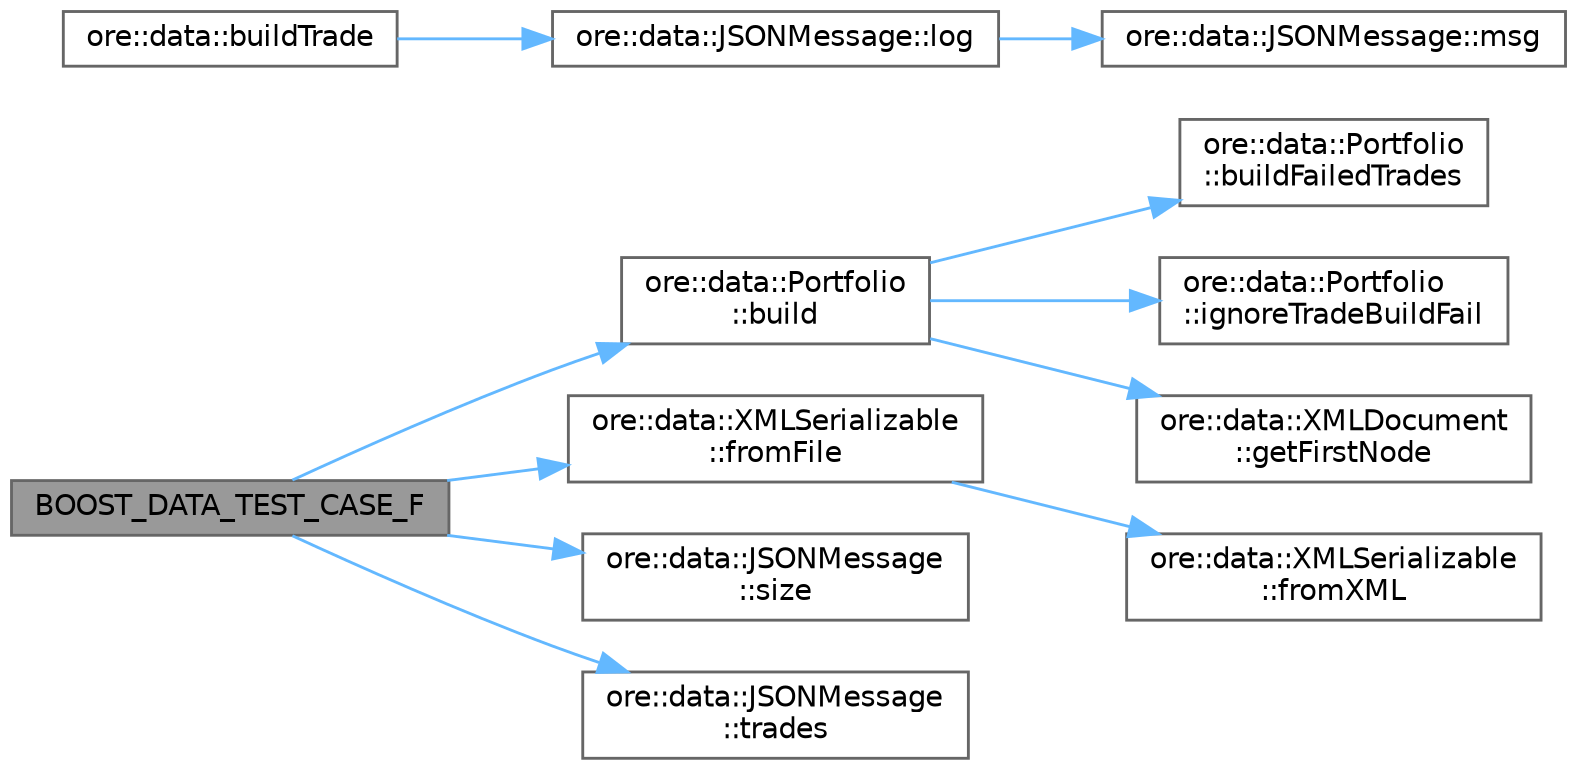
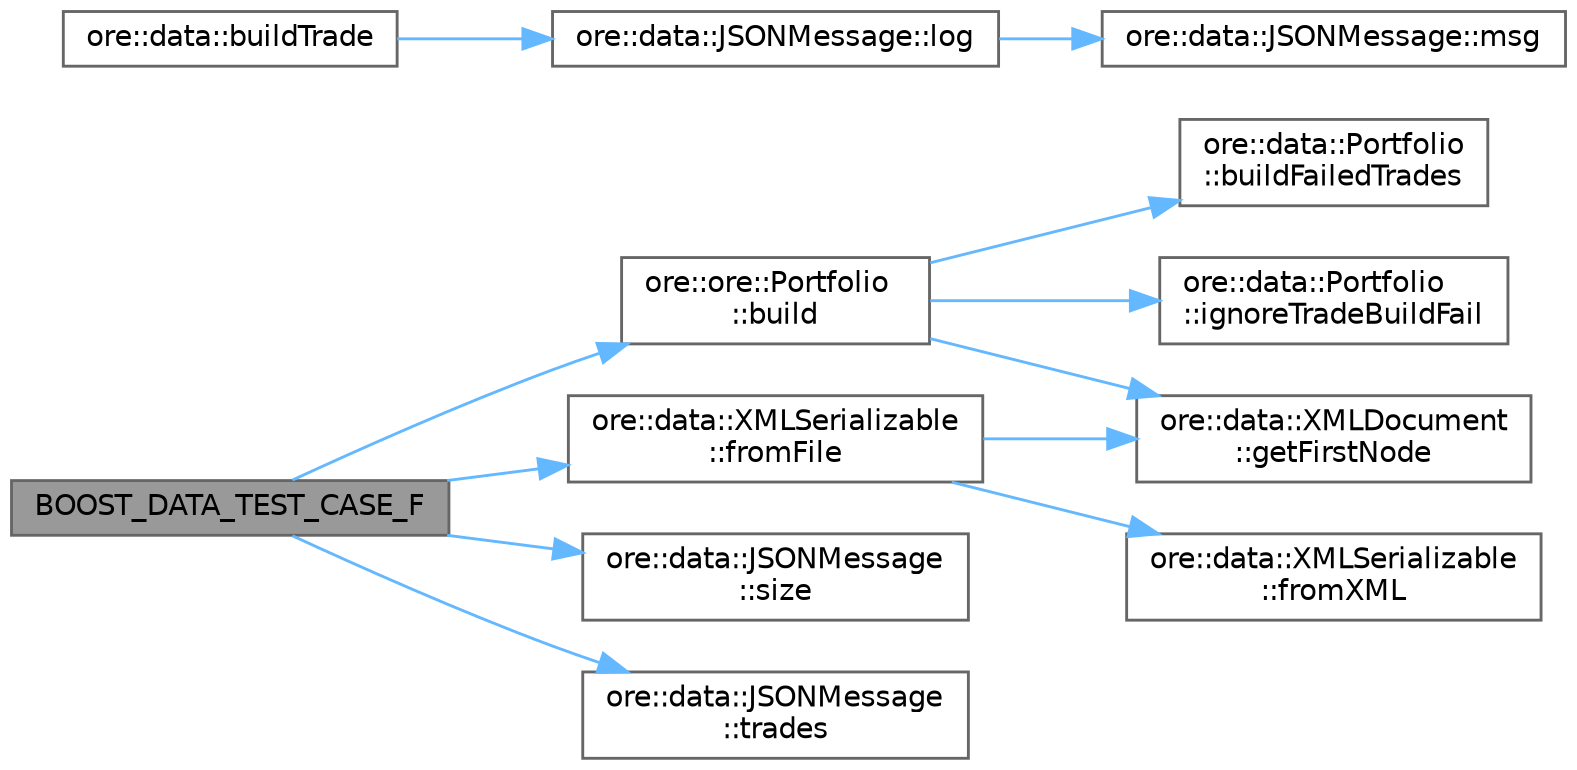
(776, 301) -> (776, 301)
none -> (1045, 439)
